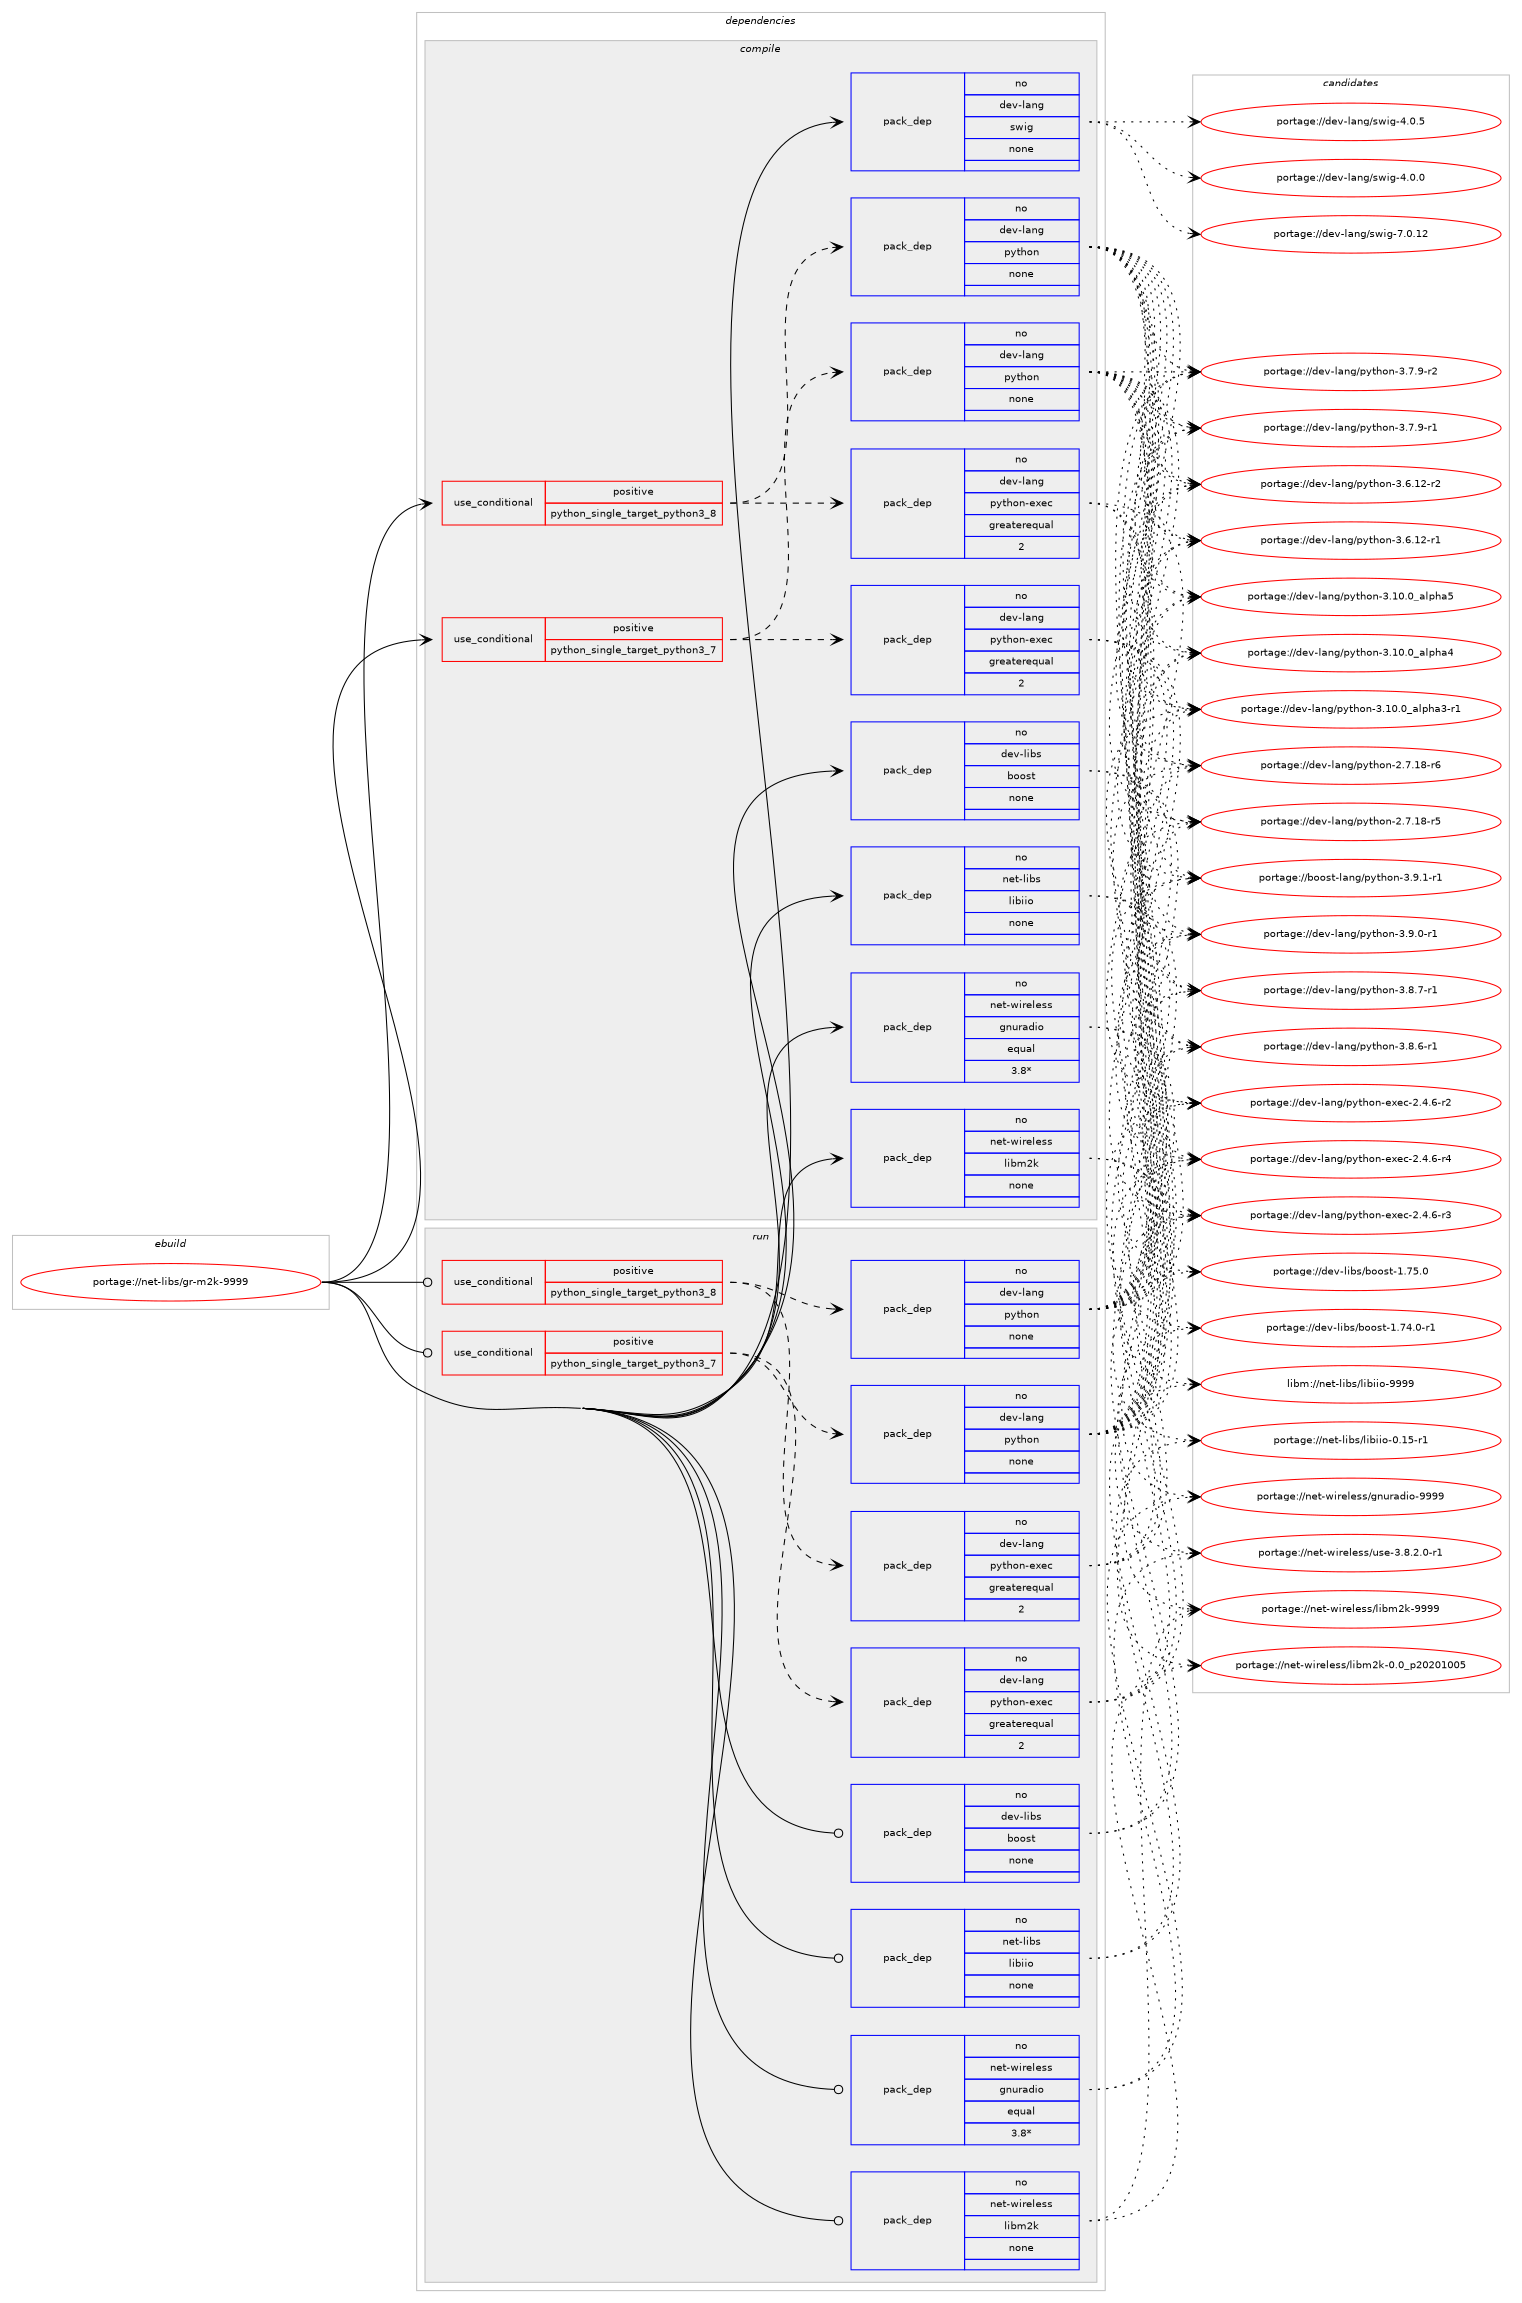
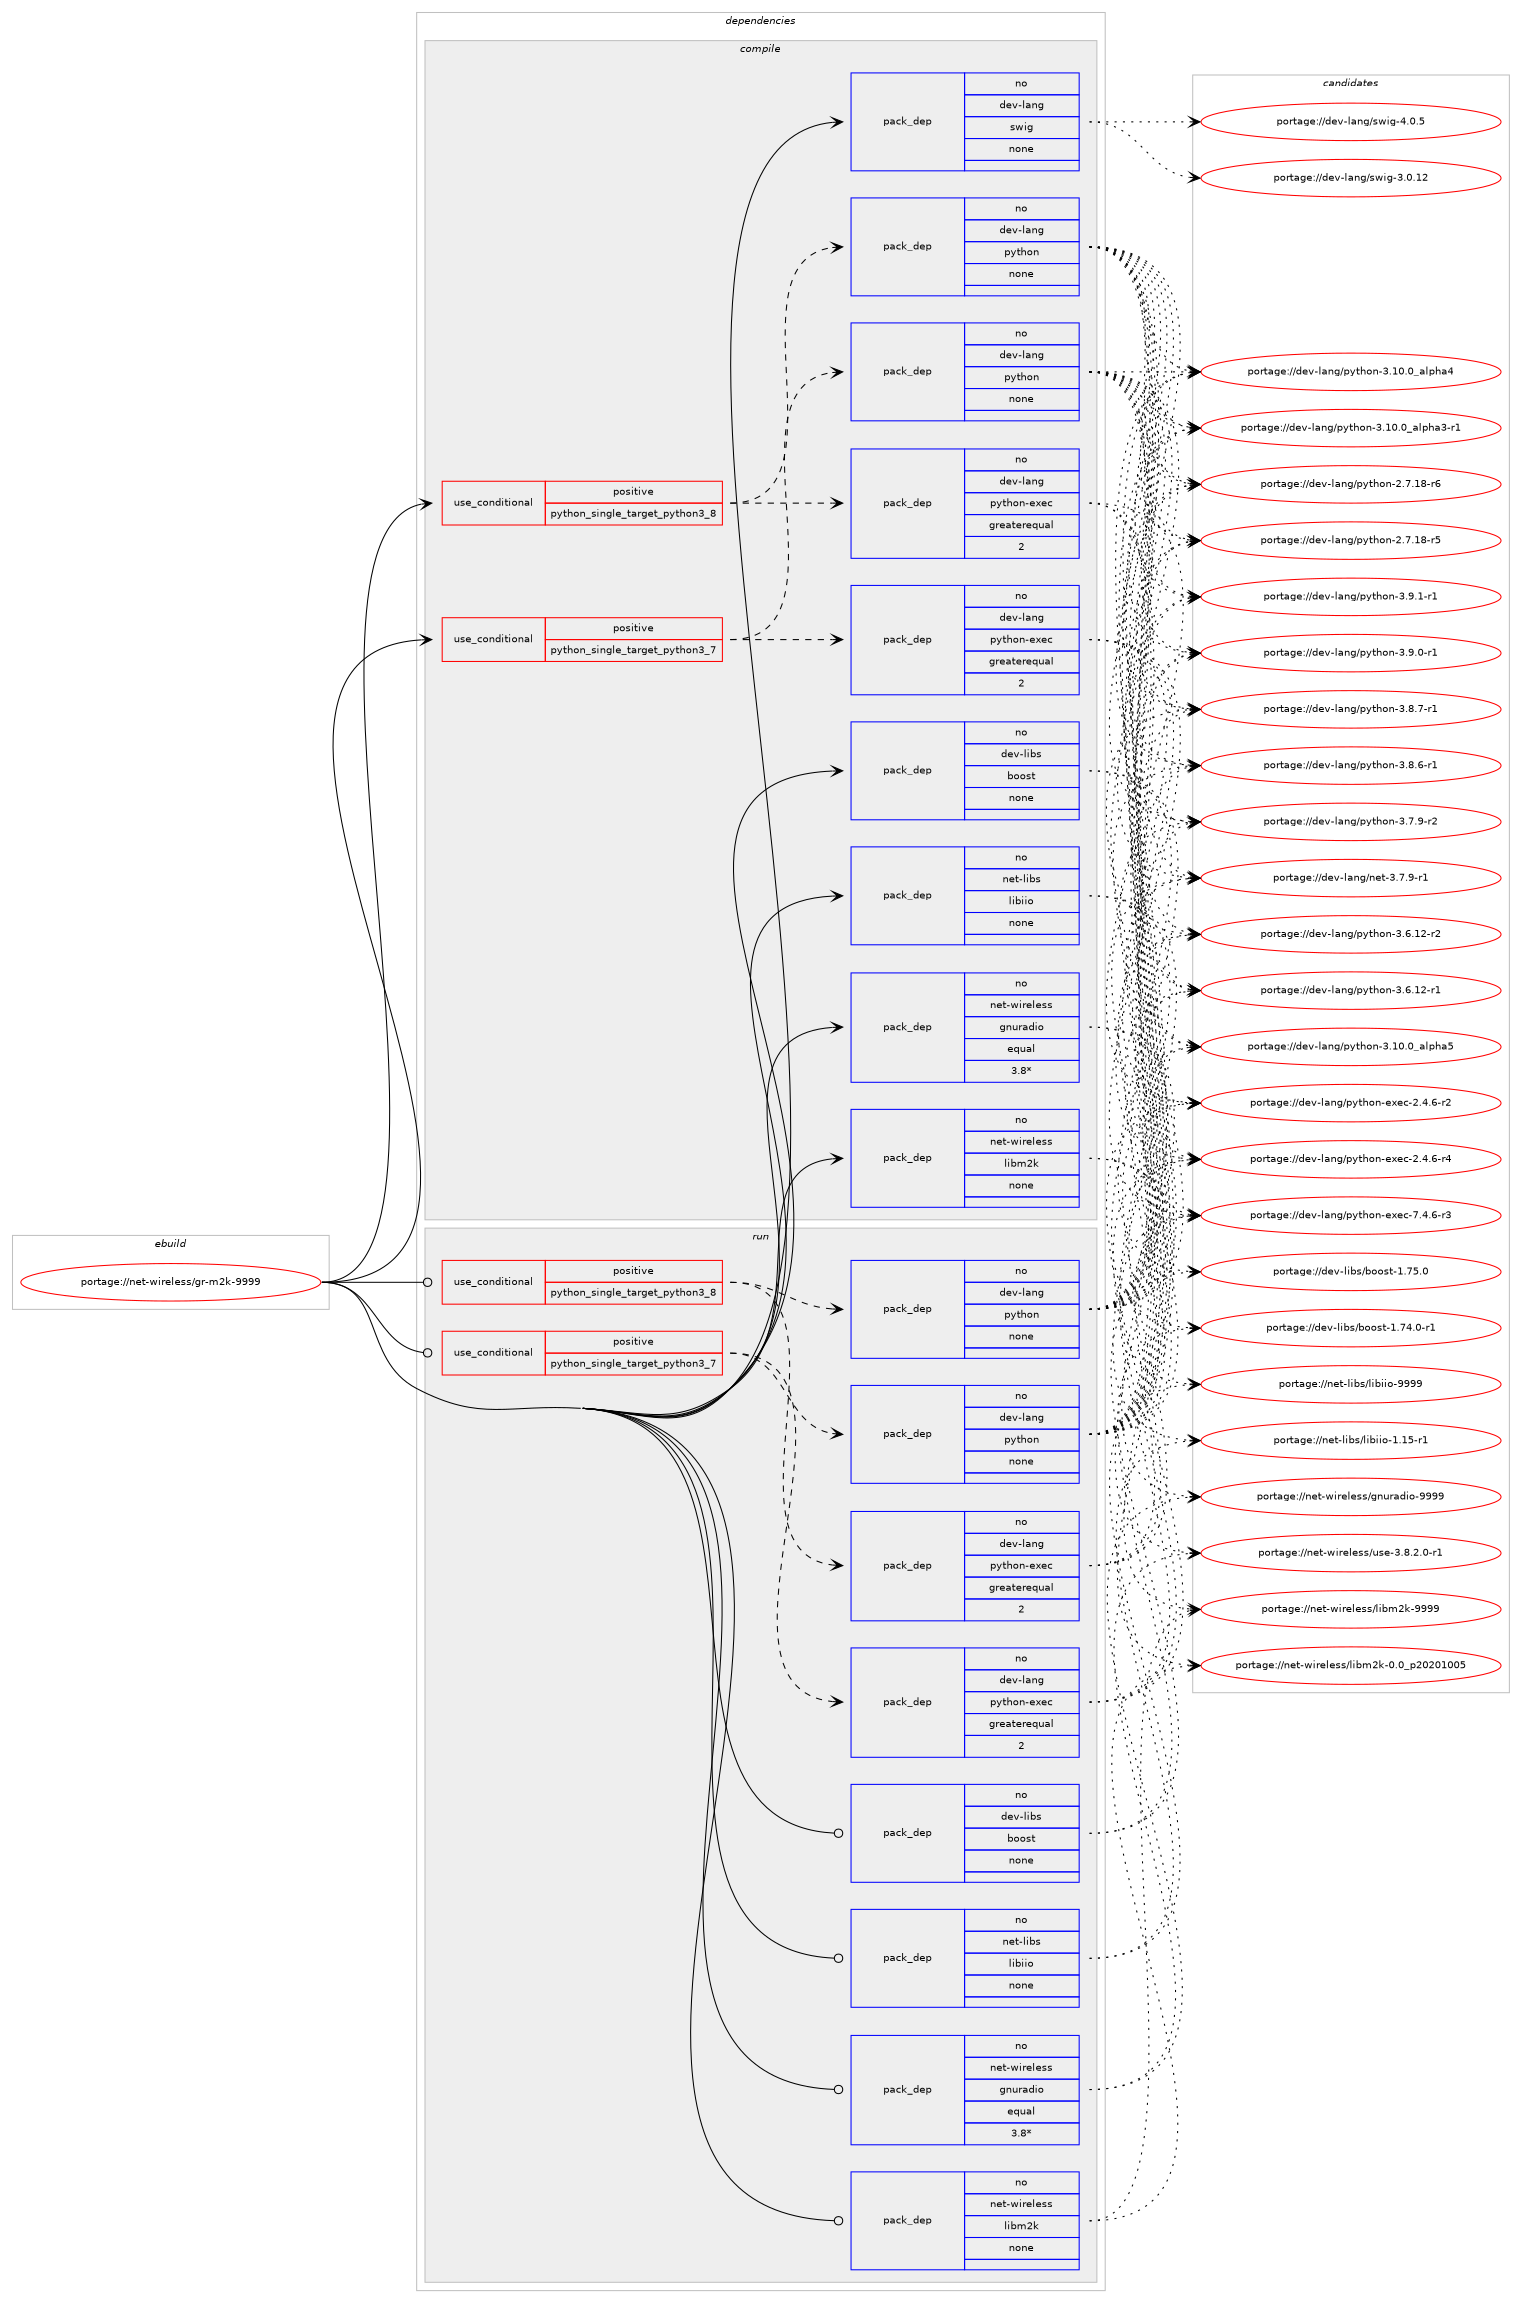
(1351, 178) -> none
(1351, 234) -> (1351, 178)
(1351, 428) -> (1351, 878)
(1351, 878) -> (1351, 597)
(1351, 1216) -> (1351, 1216)
(171, 1282) -> (171, 1282)
(1351, 1384) -> (1351, 1384)
(1351, 1441) -> (1351, 1441)
